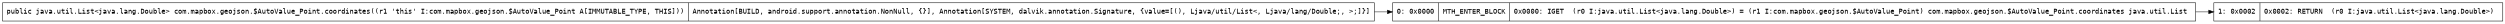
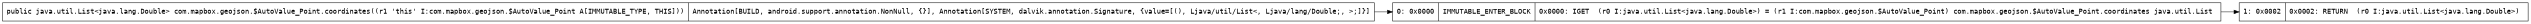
(1474, 12) -> (1487, 12)
